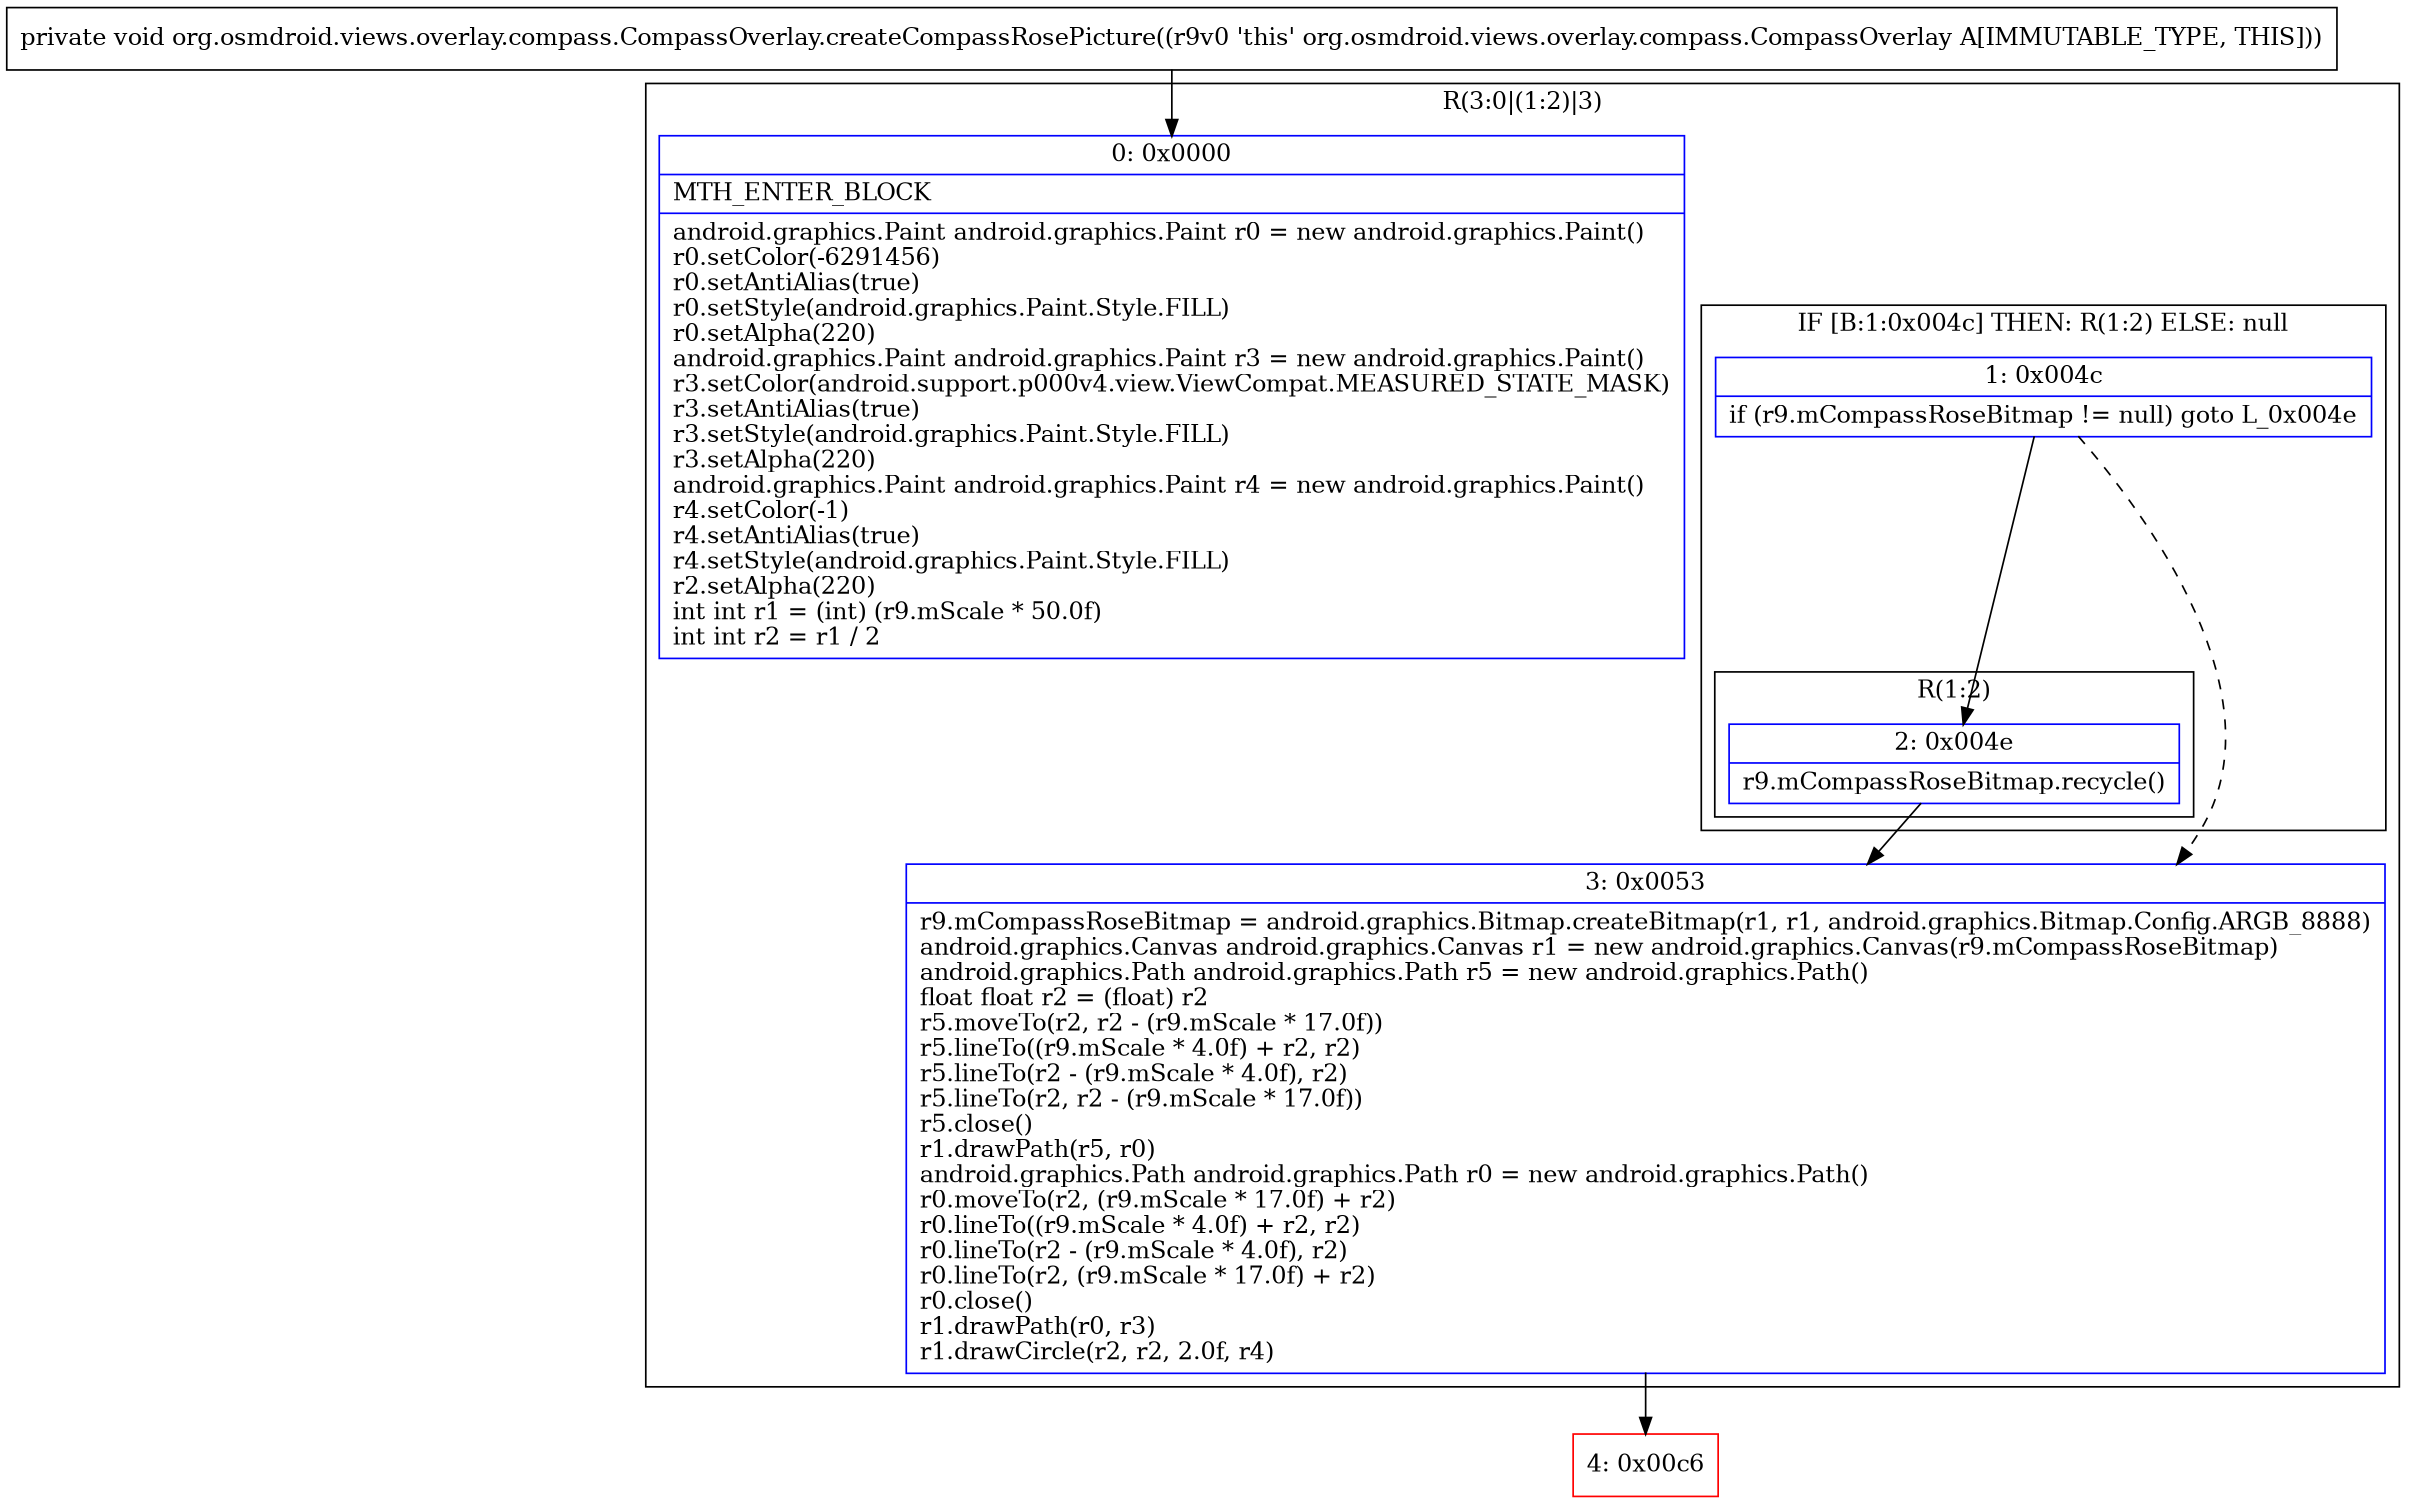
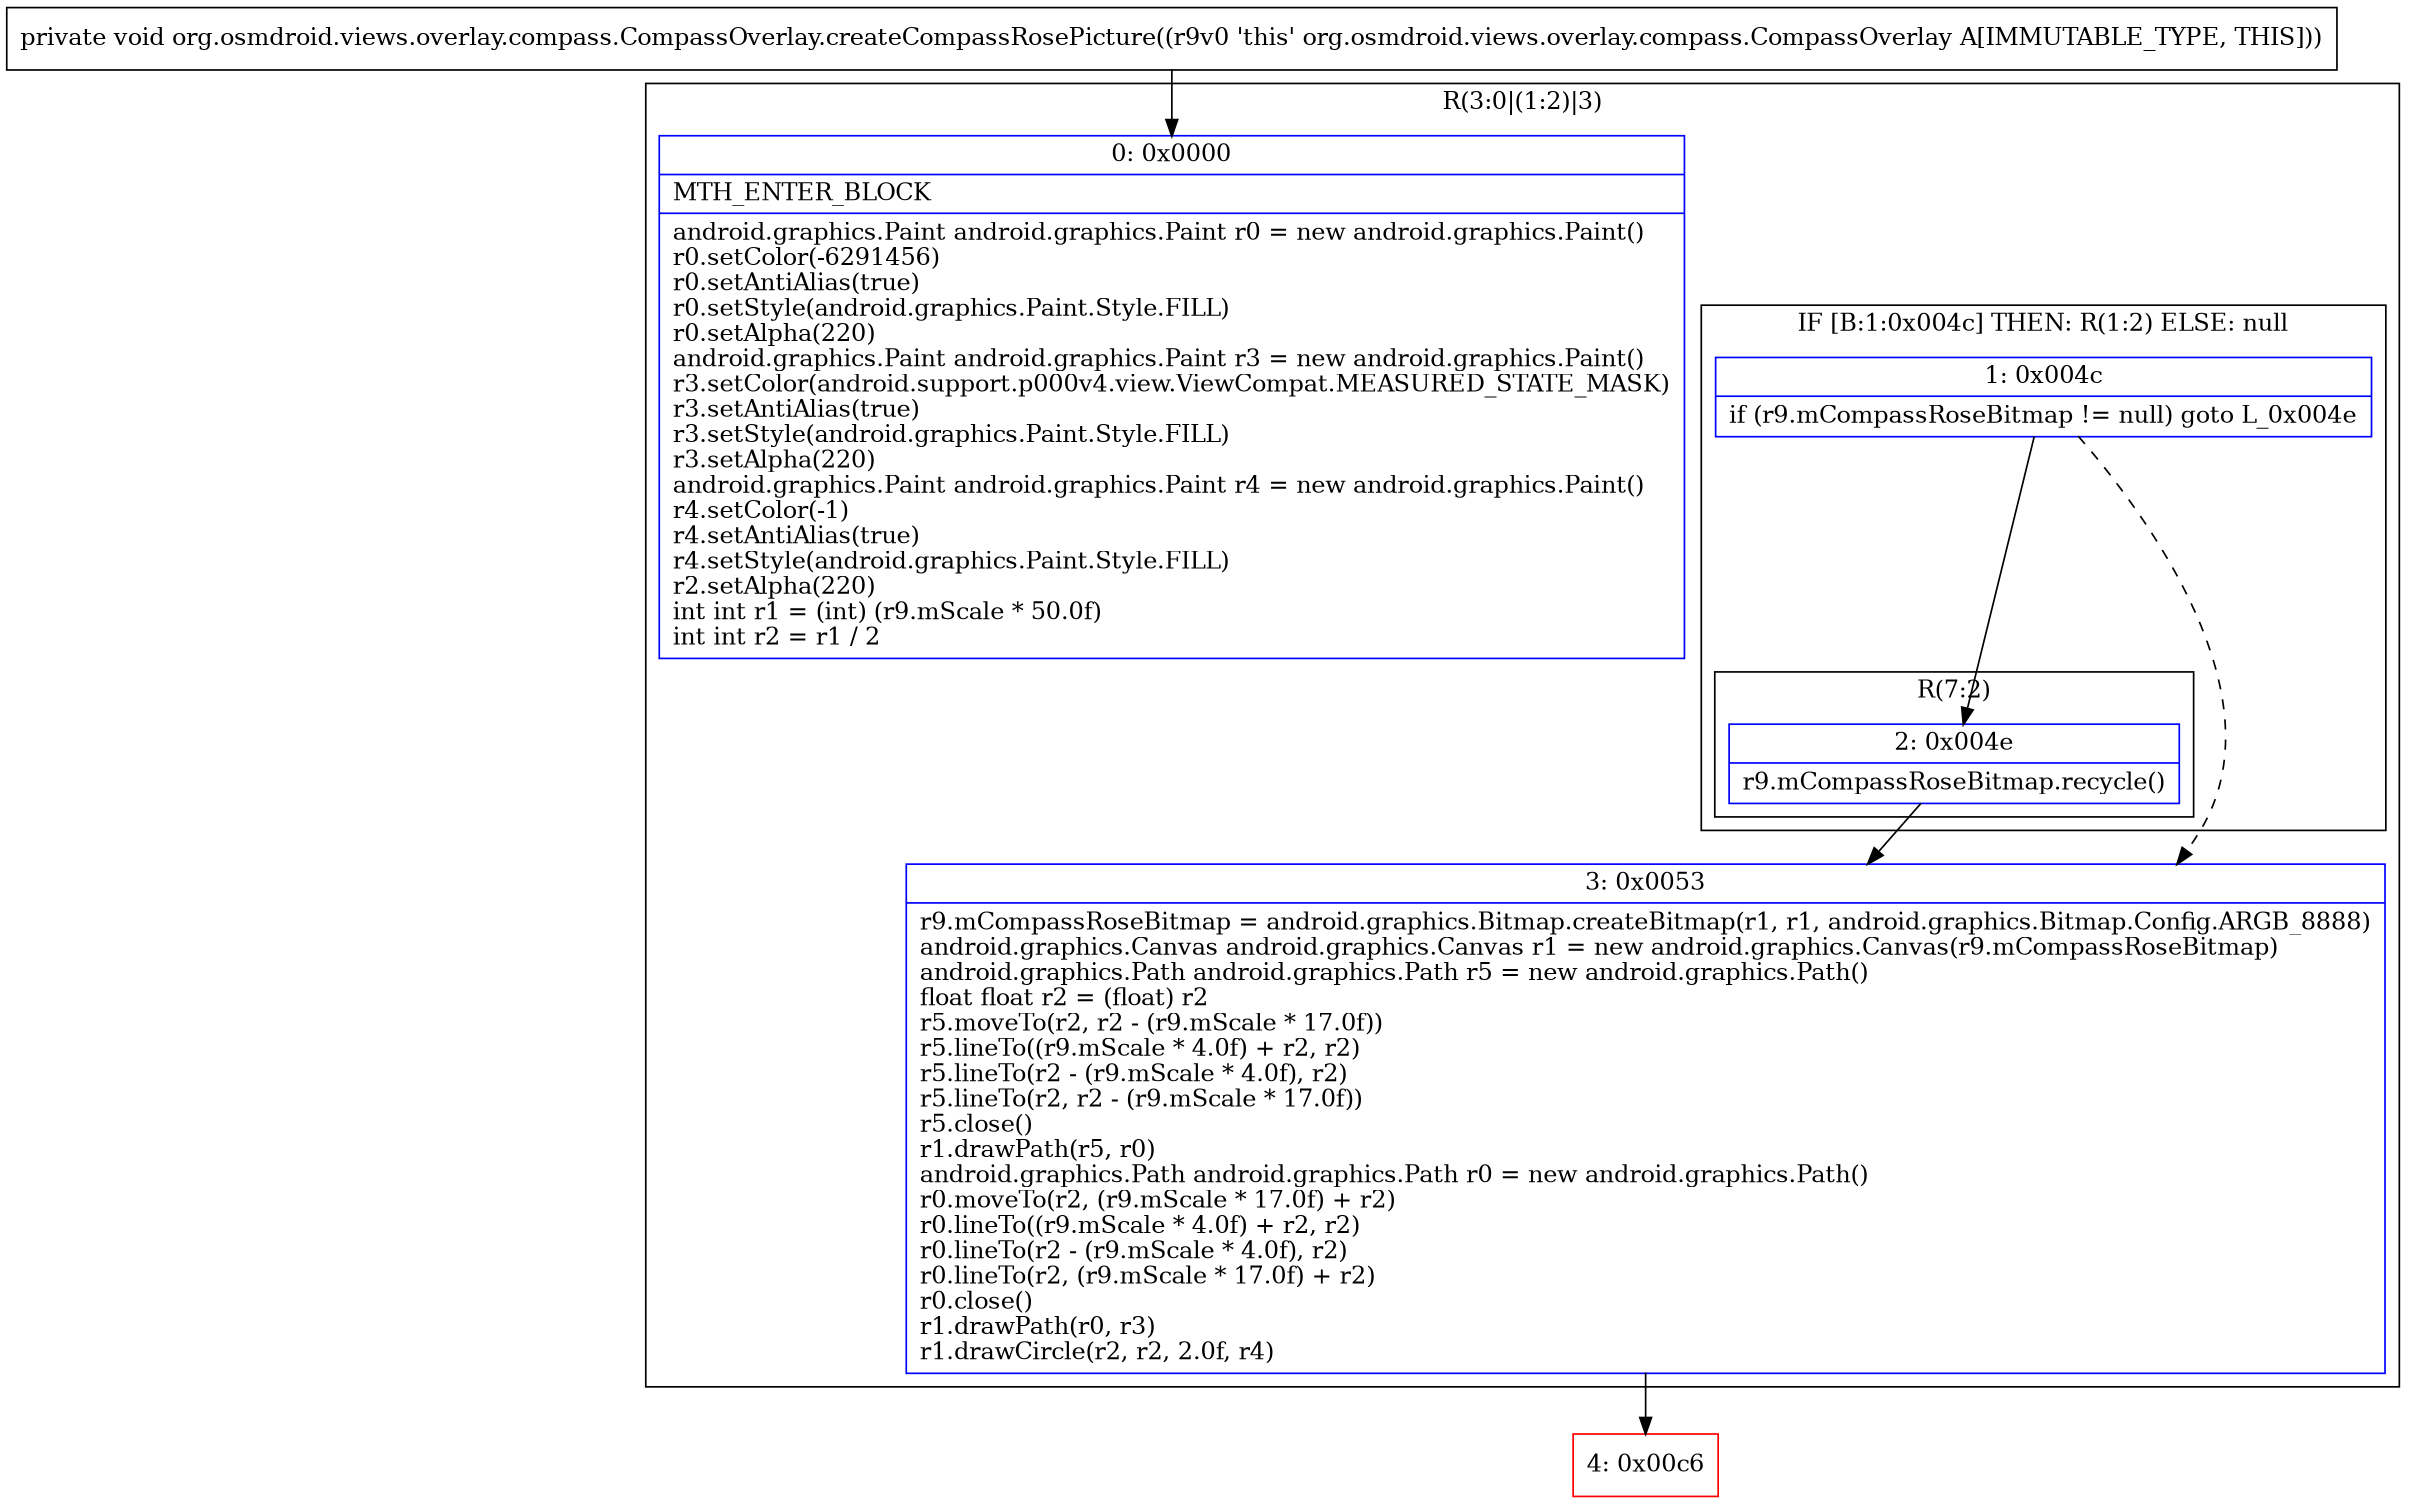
(1954, 691) -> (1954, 691)
